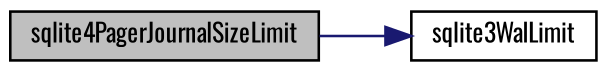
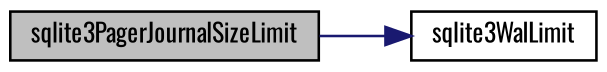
(165, 36) -> (165, 36)
